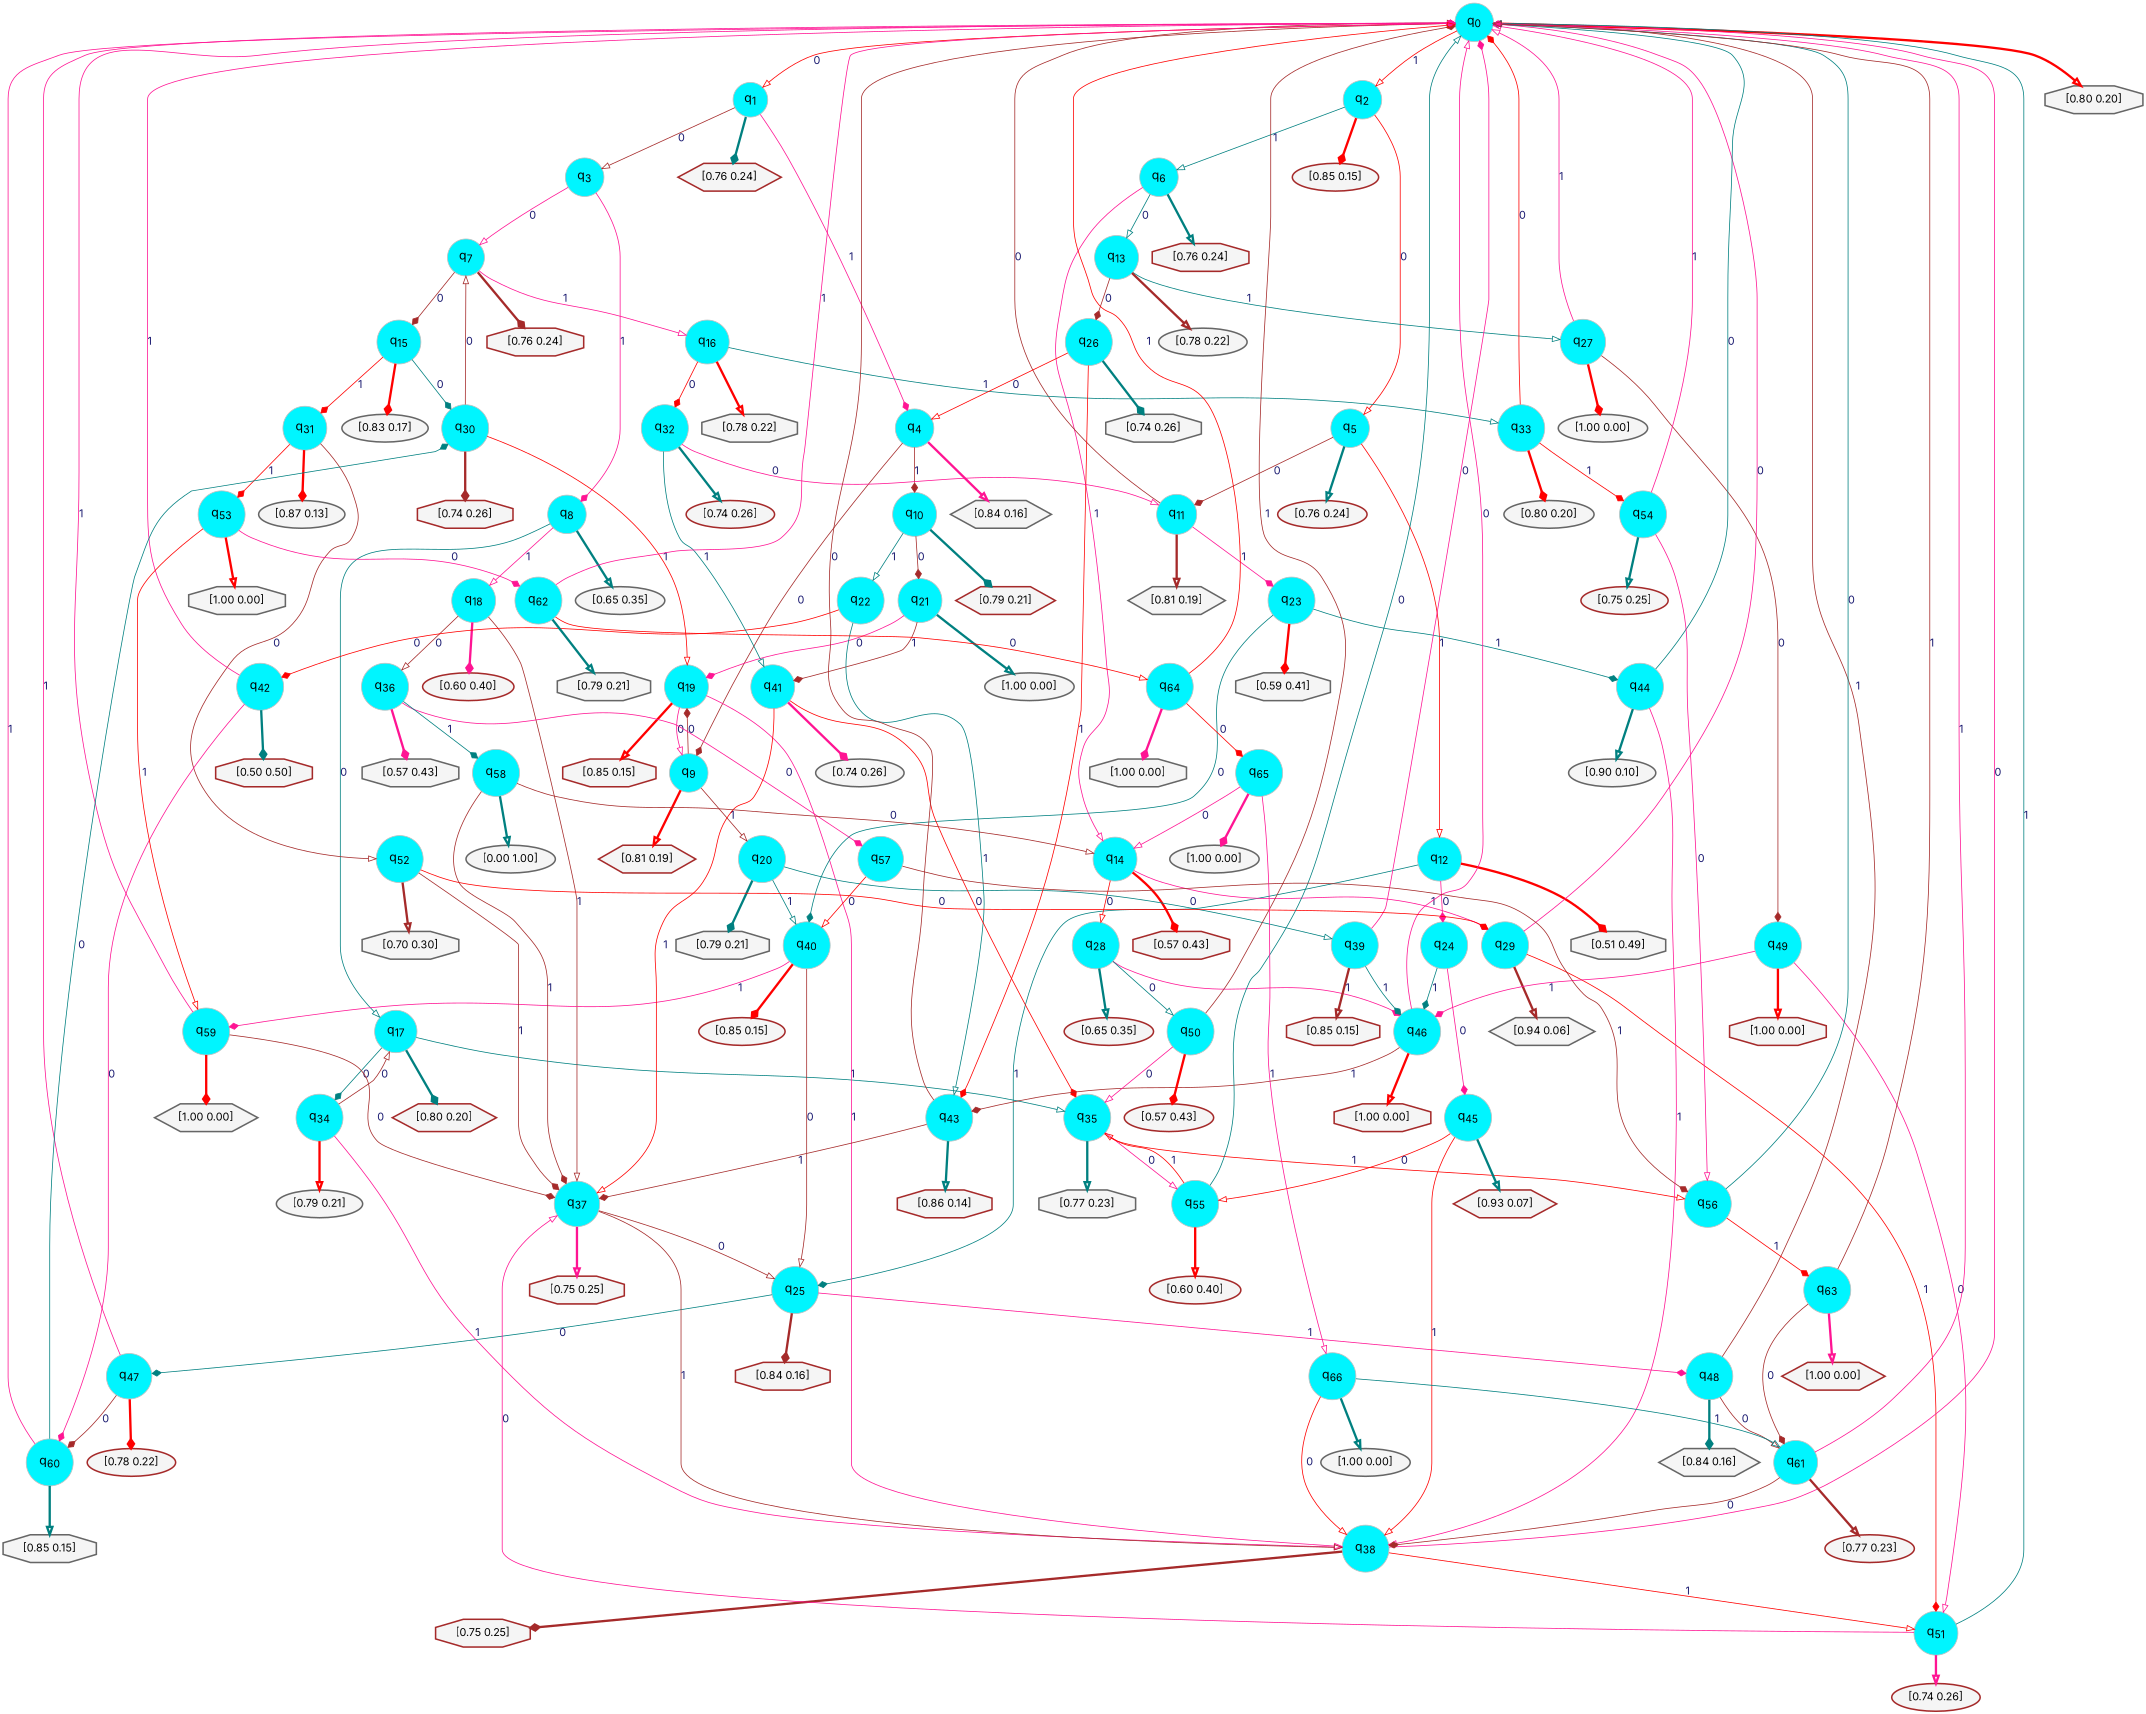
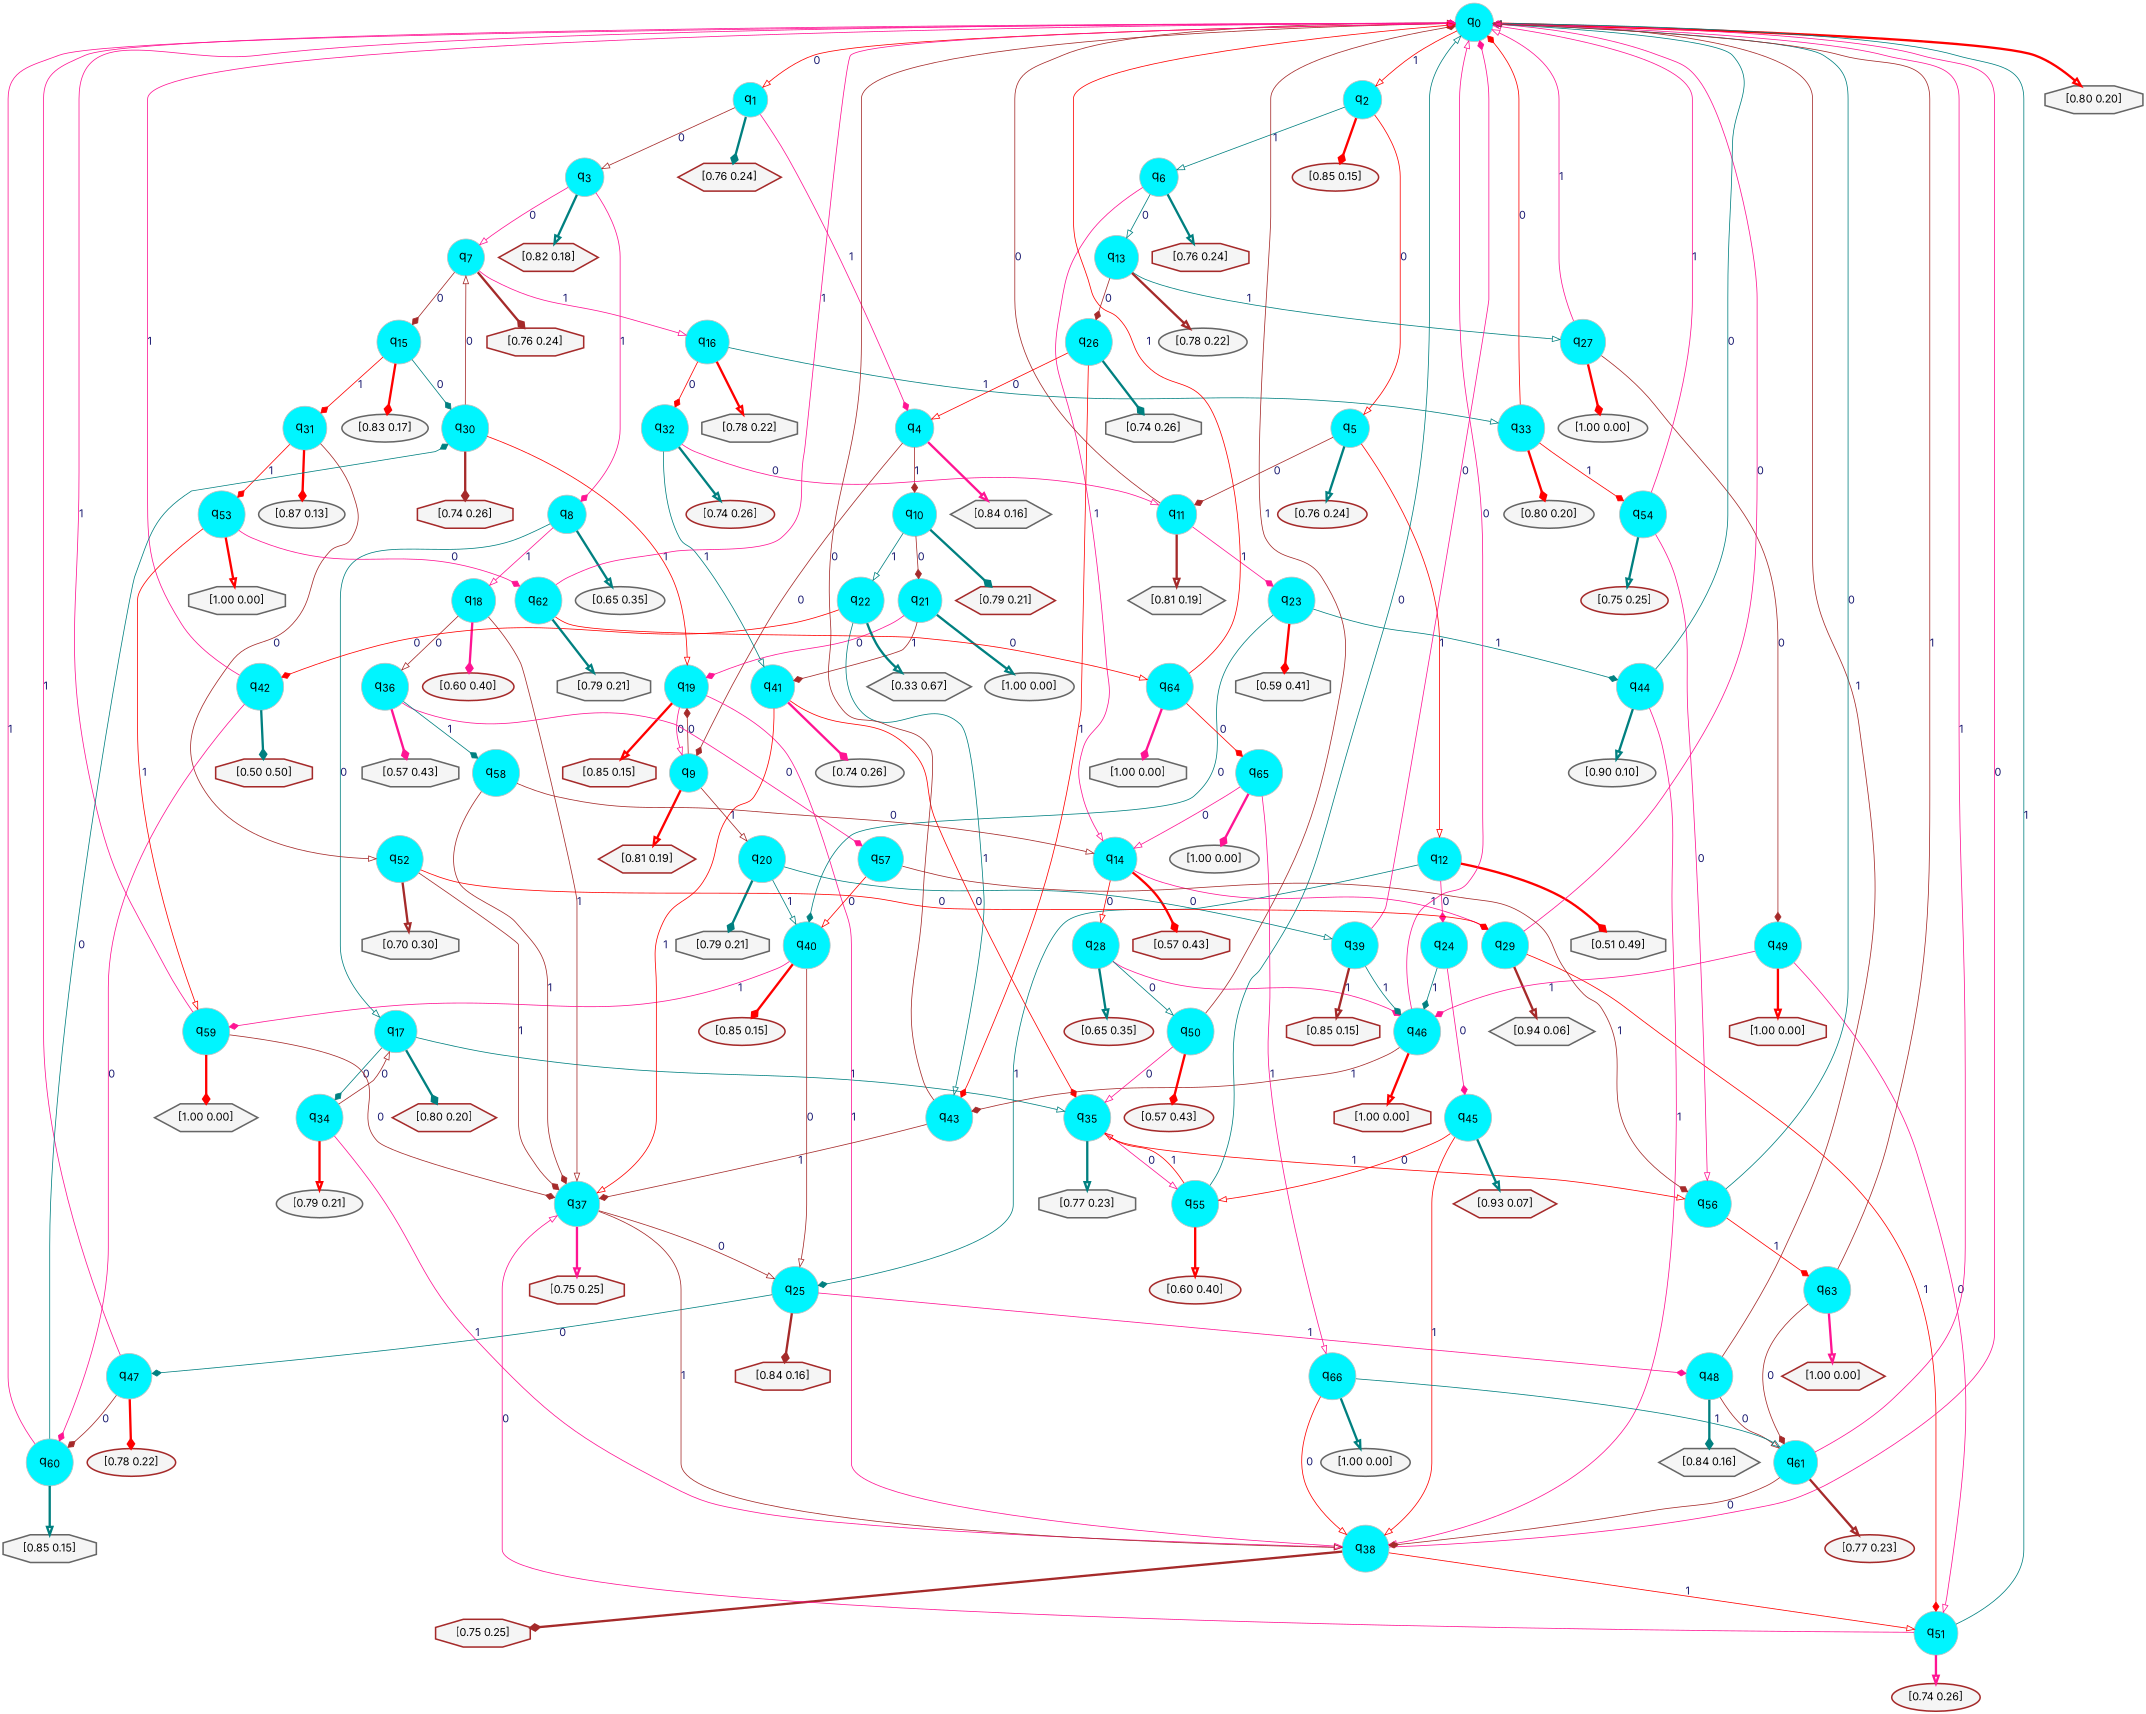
none -> (548, 257)
none -> (919, 687)
(511, 859) -> none
(945, 1204) -> none
